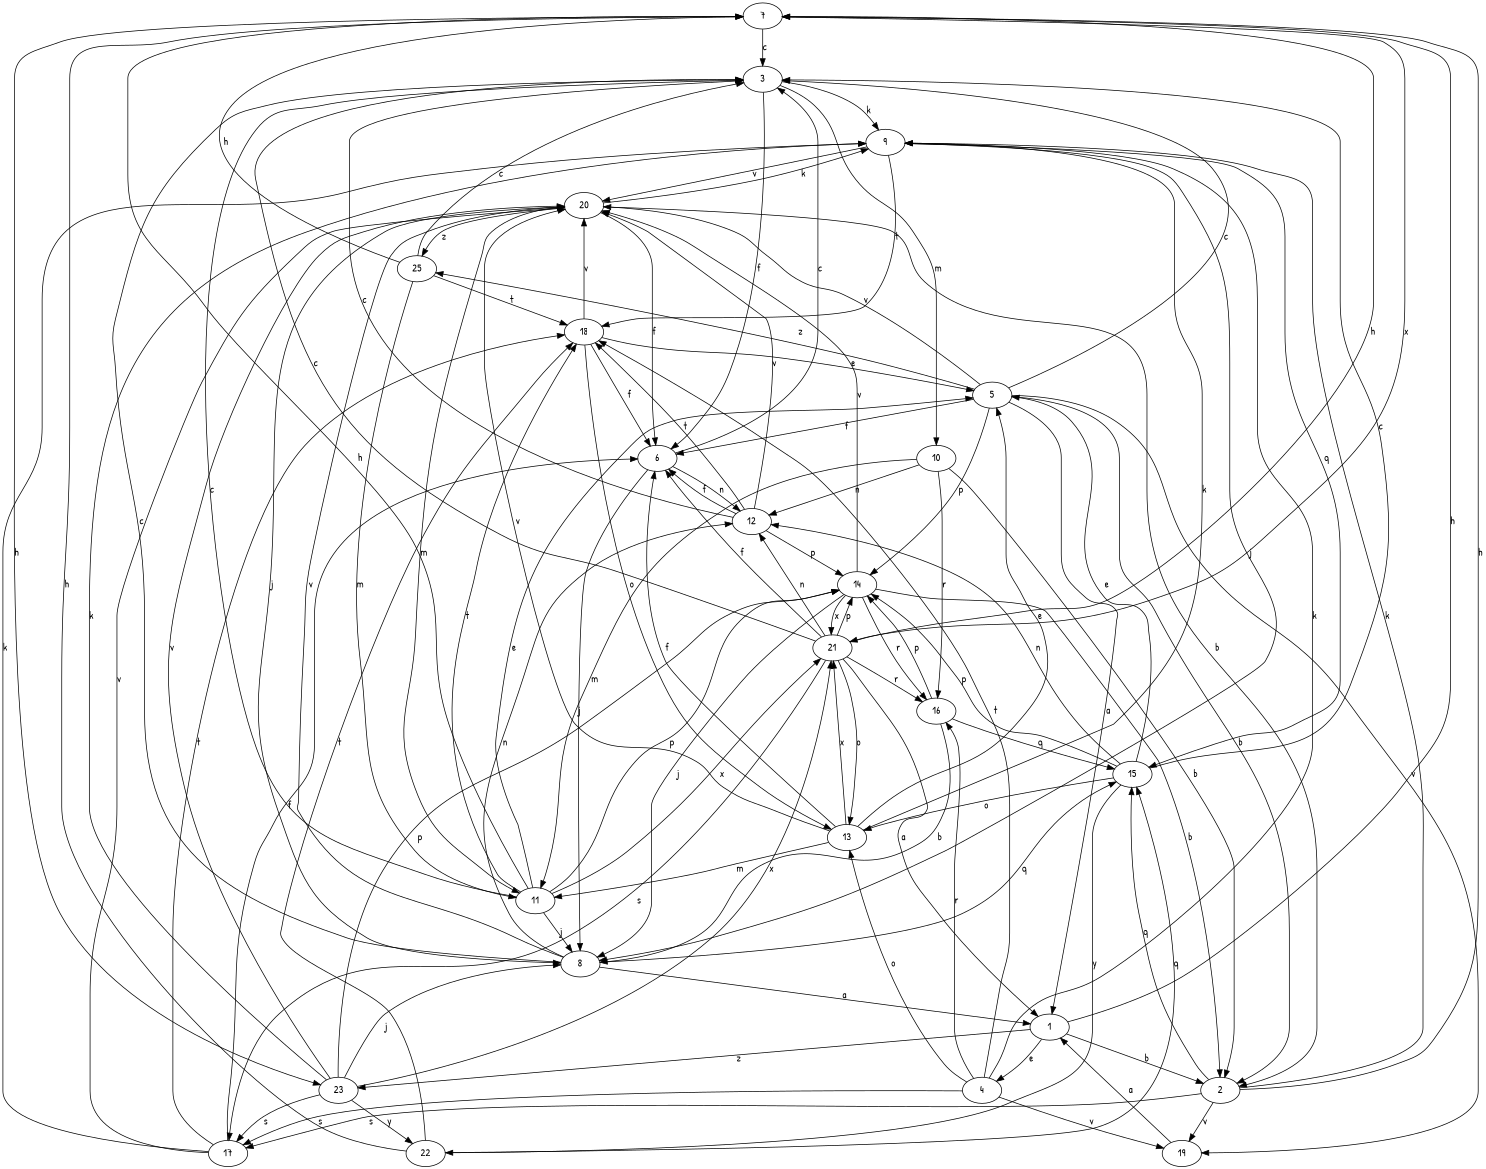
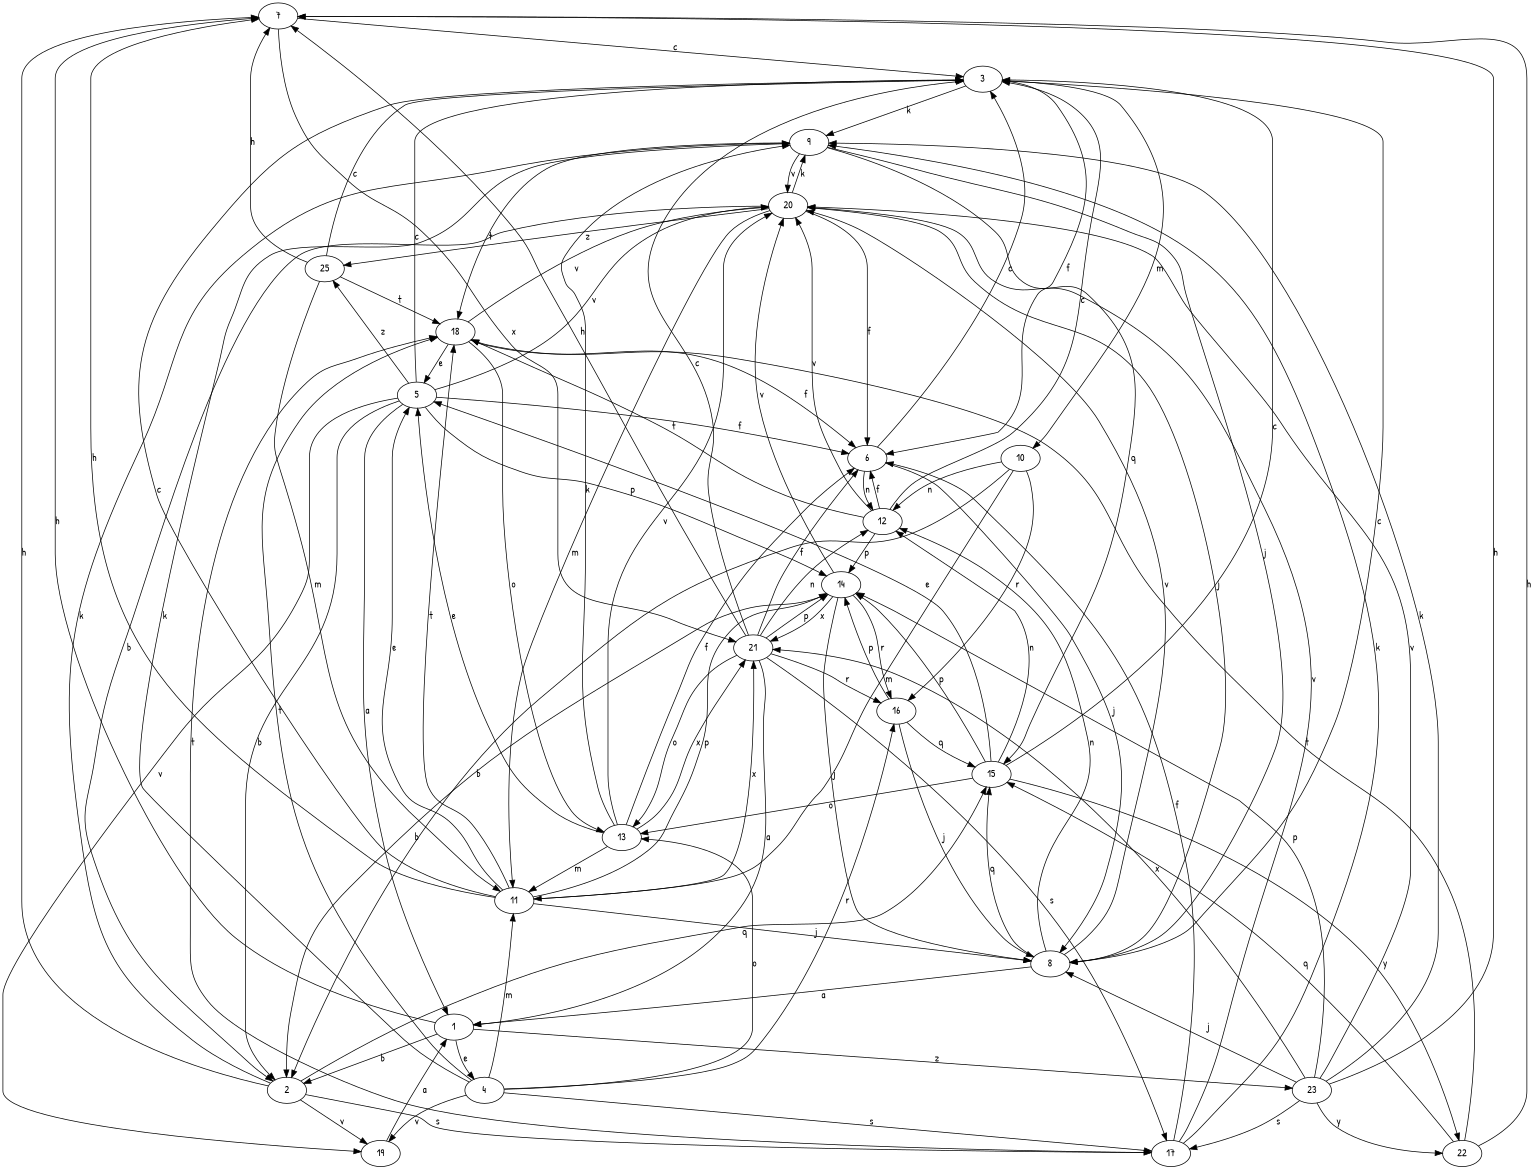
(15, 280) -> (1446, 58)
(940, 838) -> (944, 838)
none -> (504, 1000)
